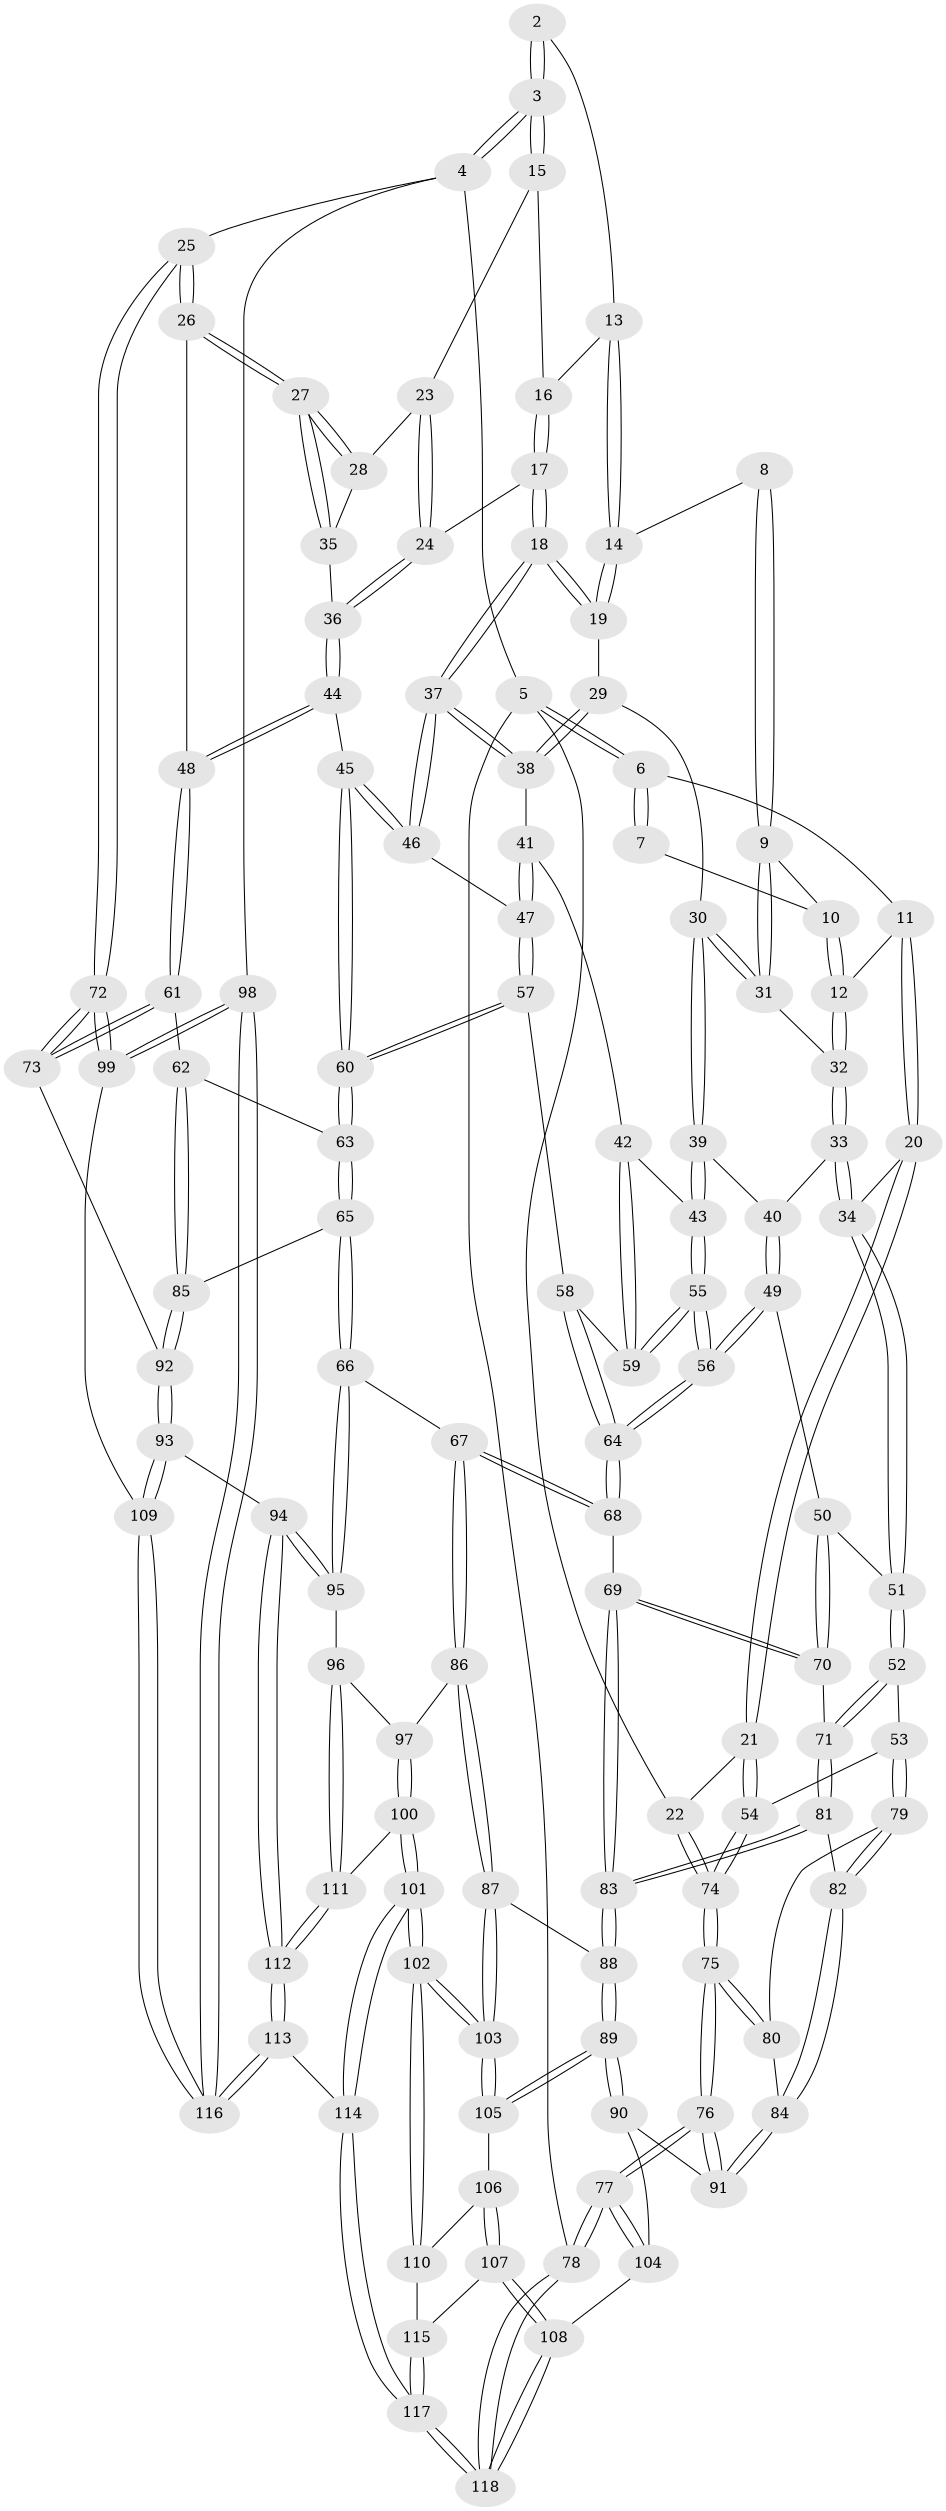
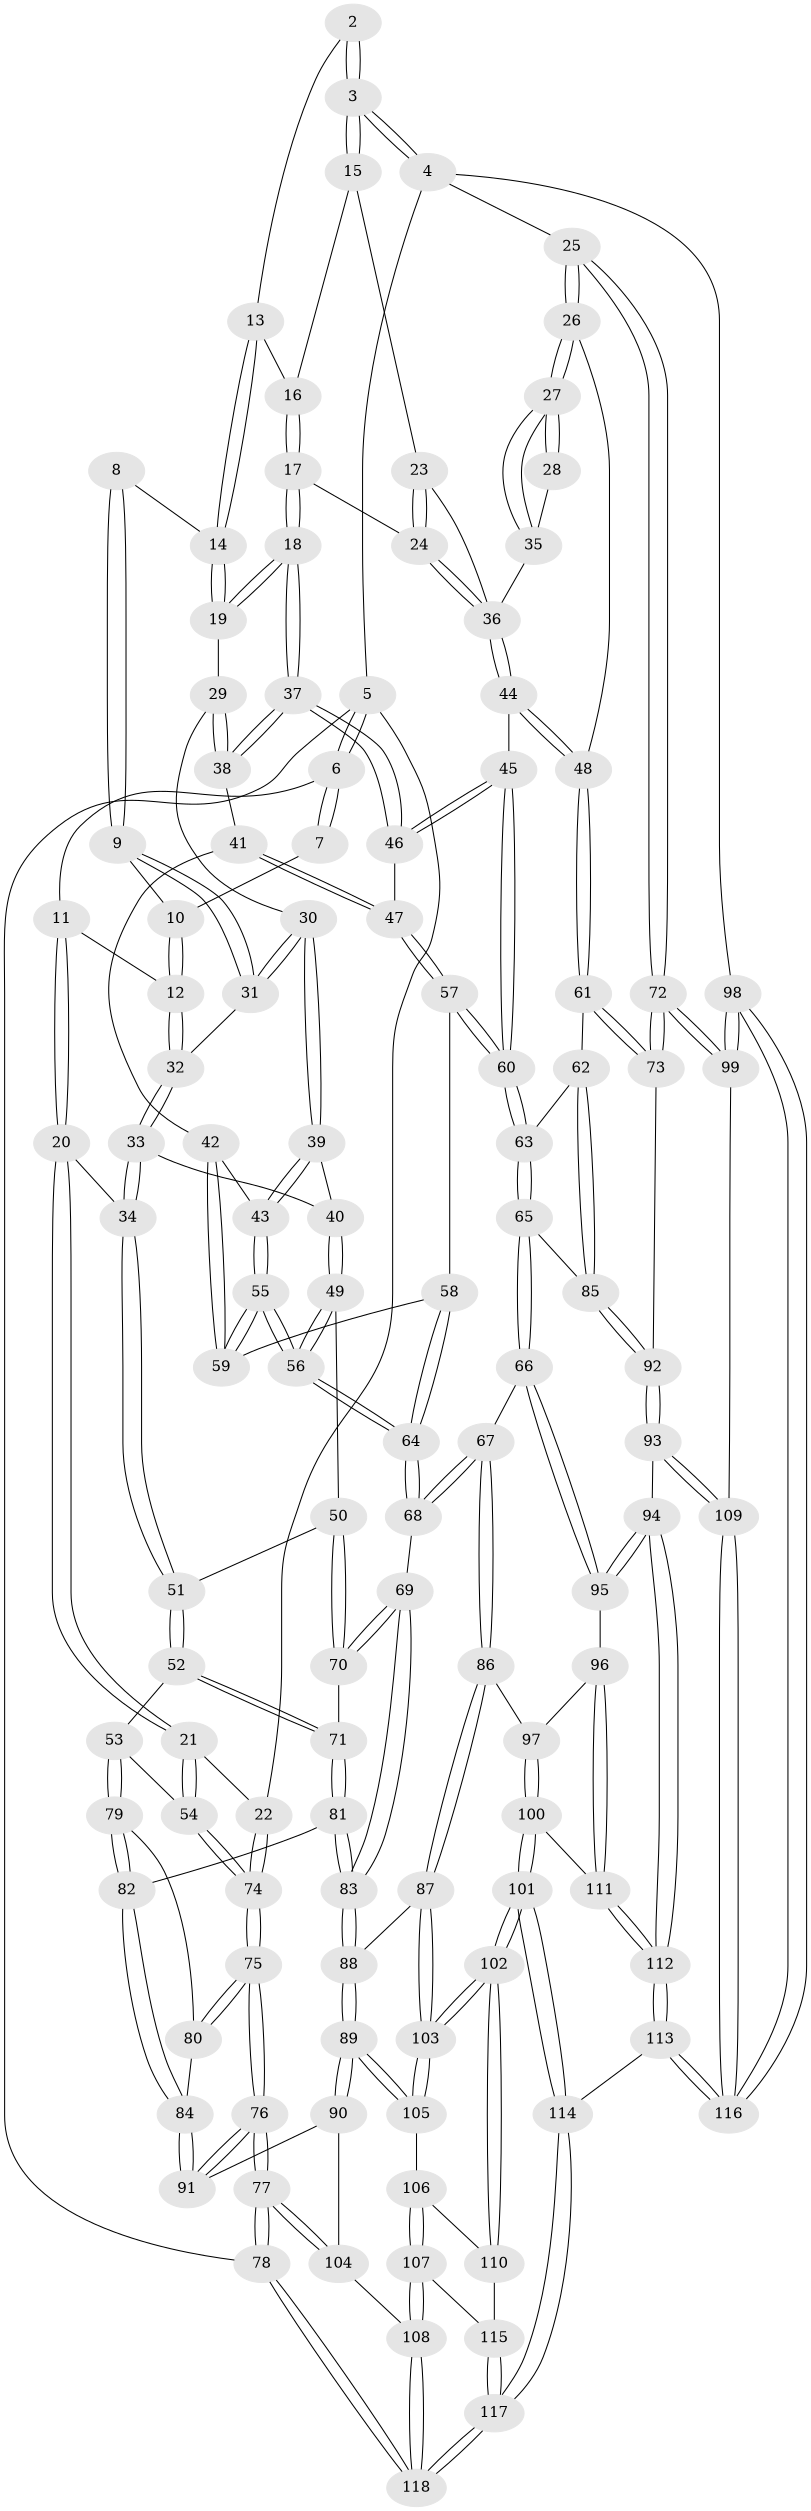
(392, 434) -> (464, 543)
